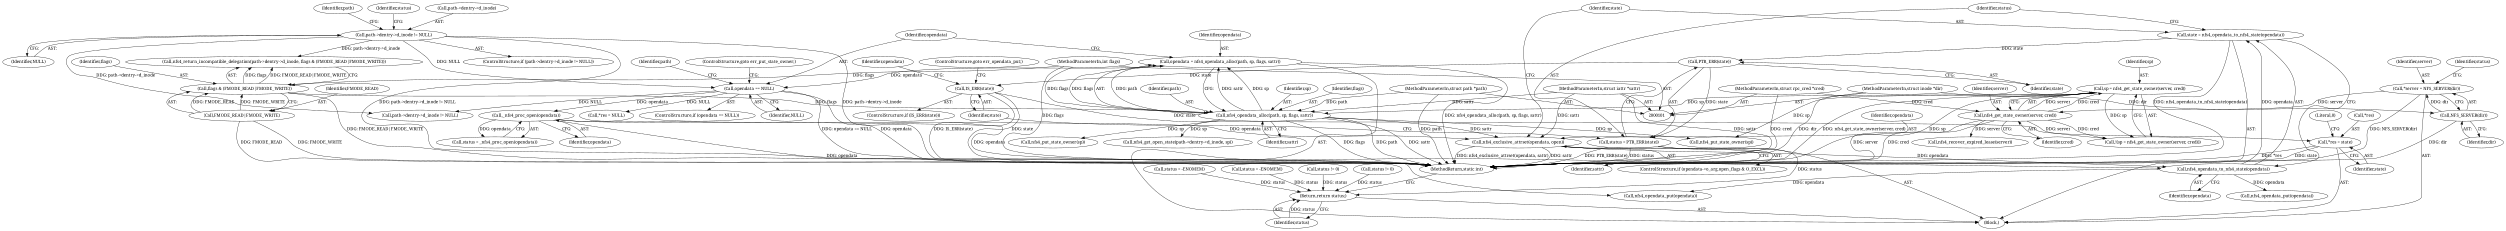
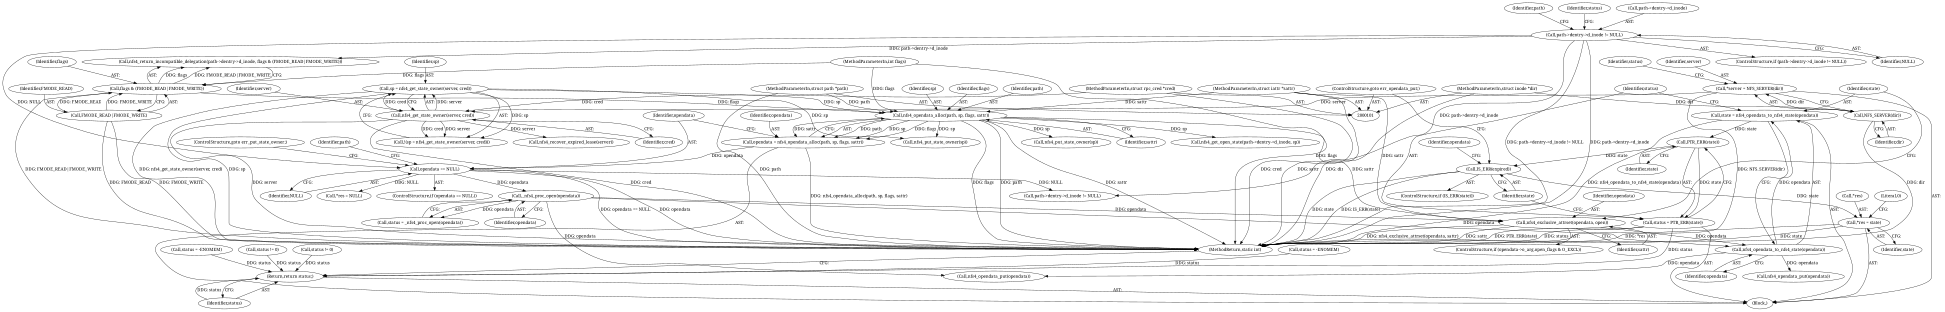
(1401, 75) -> (1371, 101)
(975, 89) -> (1489, 169)
